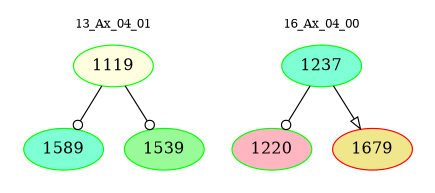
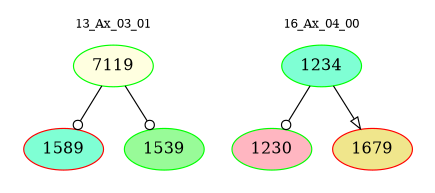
(113, 25) -> (113, 25)
(113, 66) -> (113, 66)
(322, 66) -> (322, 66)
(64, 149) -> (64, 149)
(272, 149) -> (272, 149)
